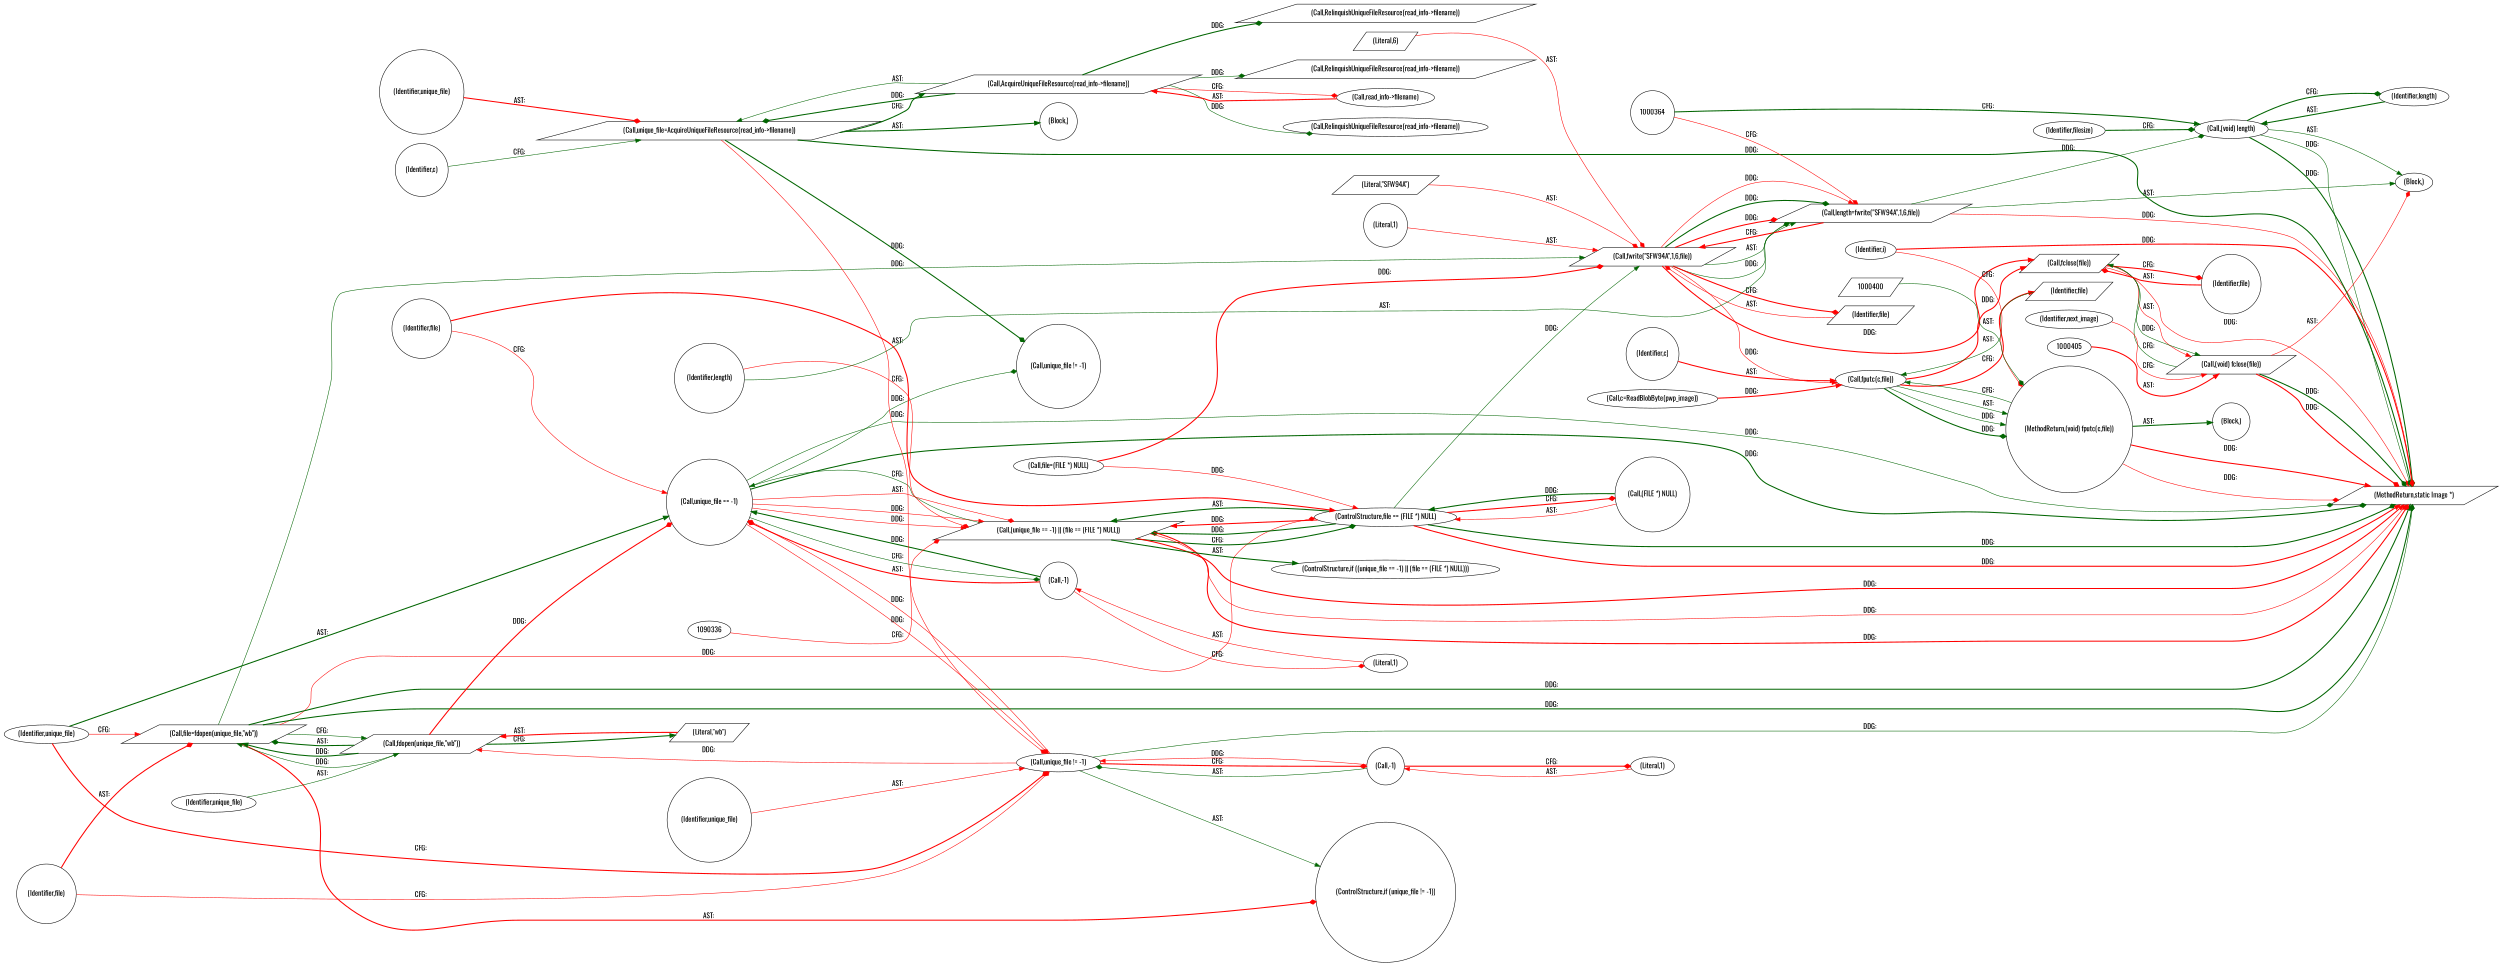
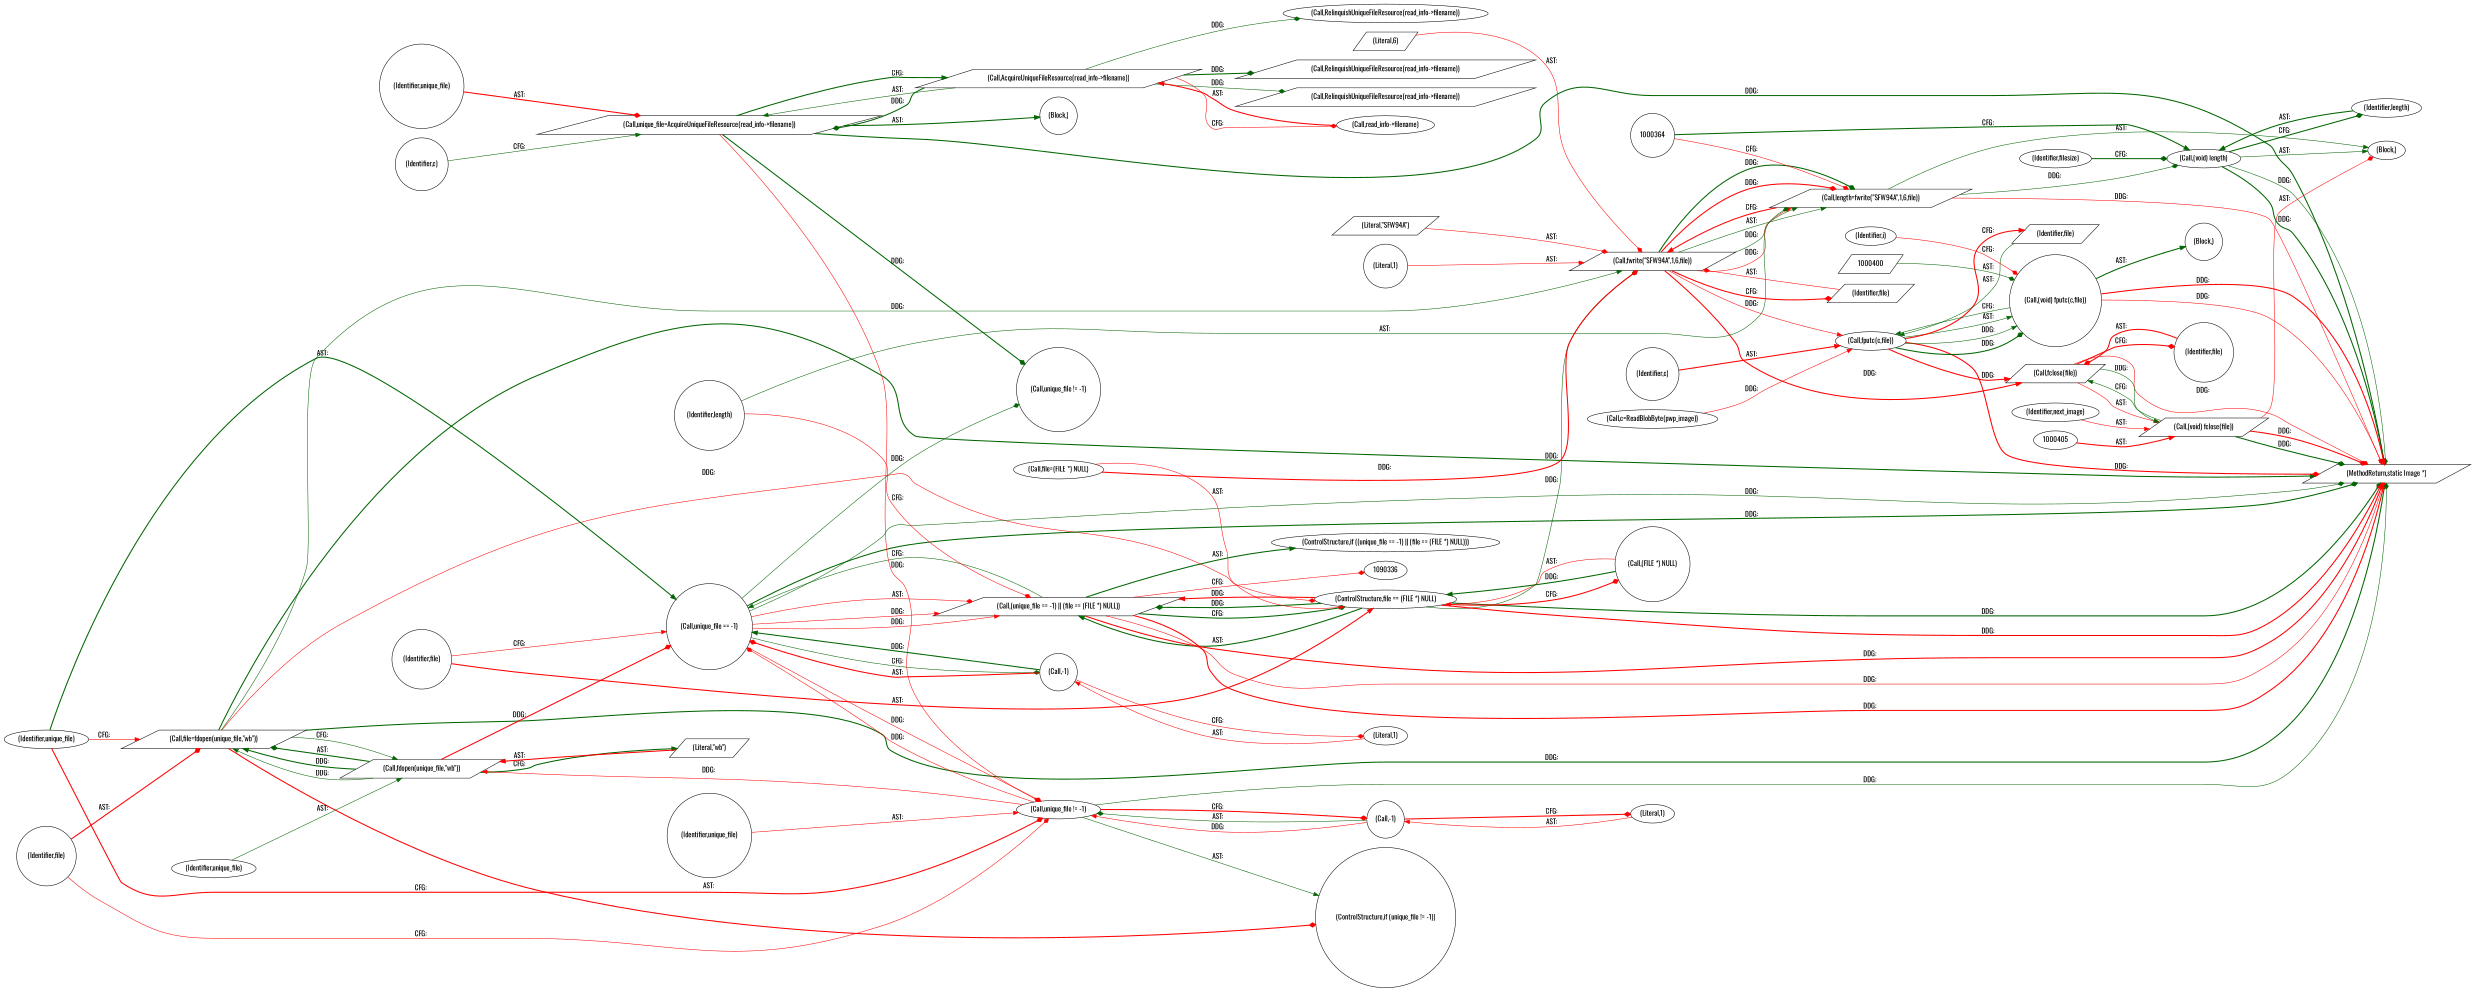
(2229, 245) -> (2075, 467)
(2149, 366) -> (2122, 423)
(1777, 394) -> (1776, 384)
(2069, 429) -> (2056, 301)
(1219, 471) -> (1219, 492)
(872, 644) -> (1246, 584)
